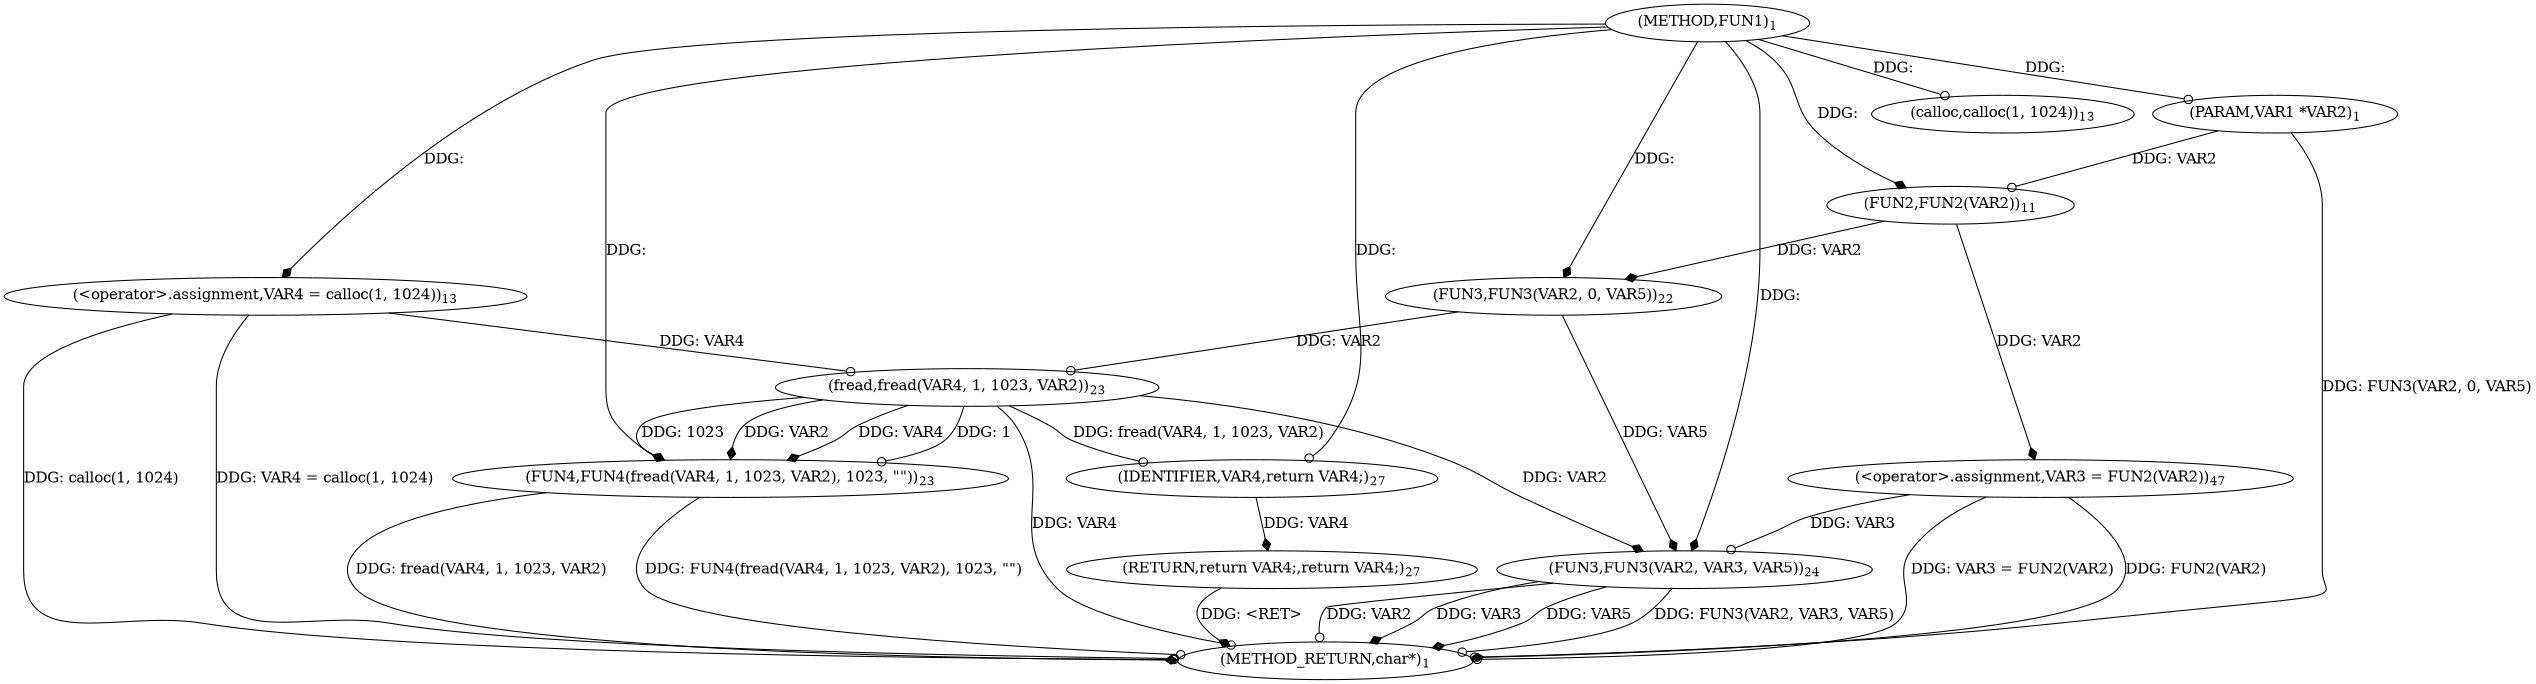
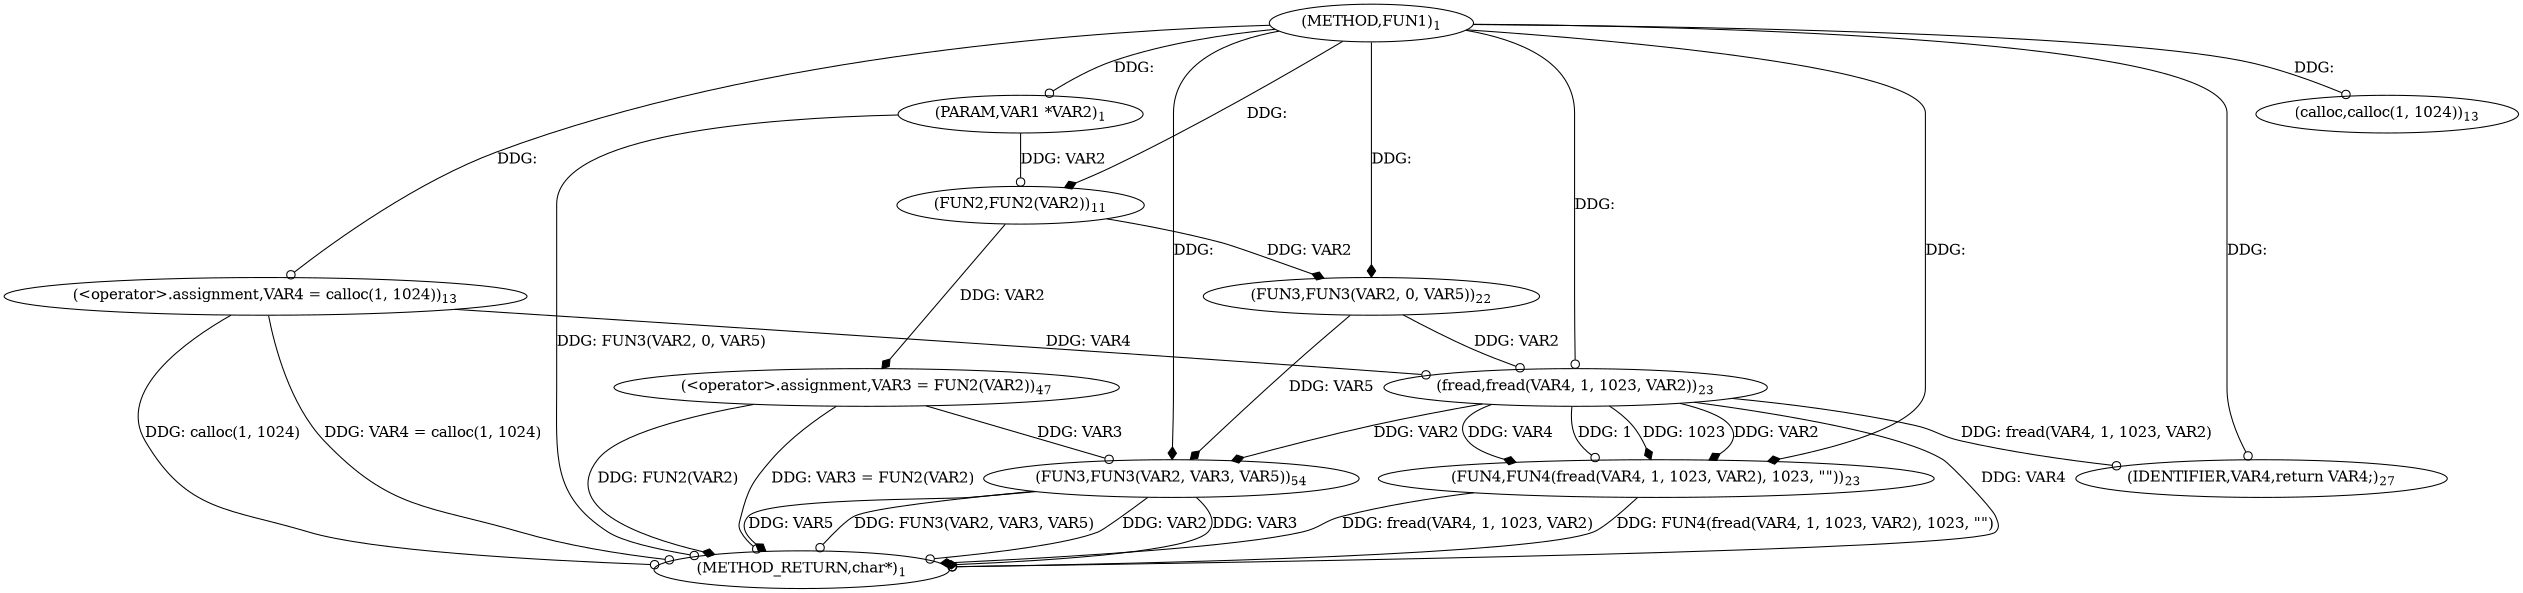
(914, 34) -> (762, 80)
none -> (1575, 162)
(1812, 568) -> (1299, 477)
(1272, 570) -> none
